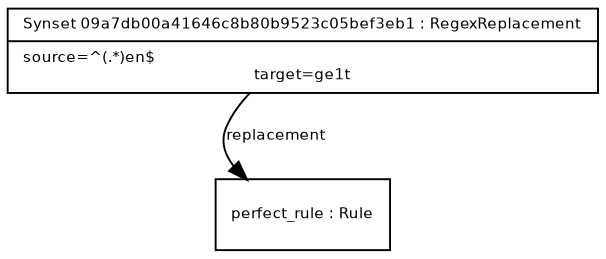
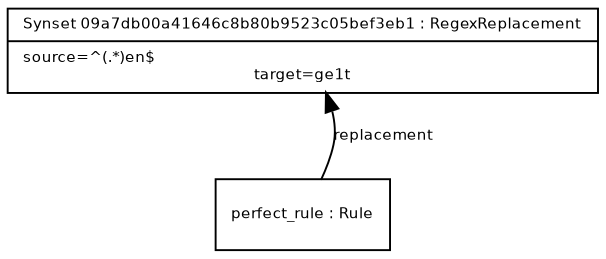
(226, 127) -> (333, 147)
